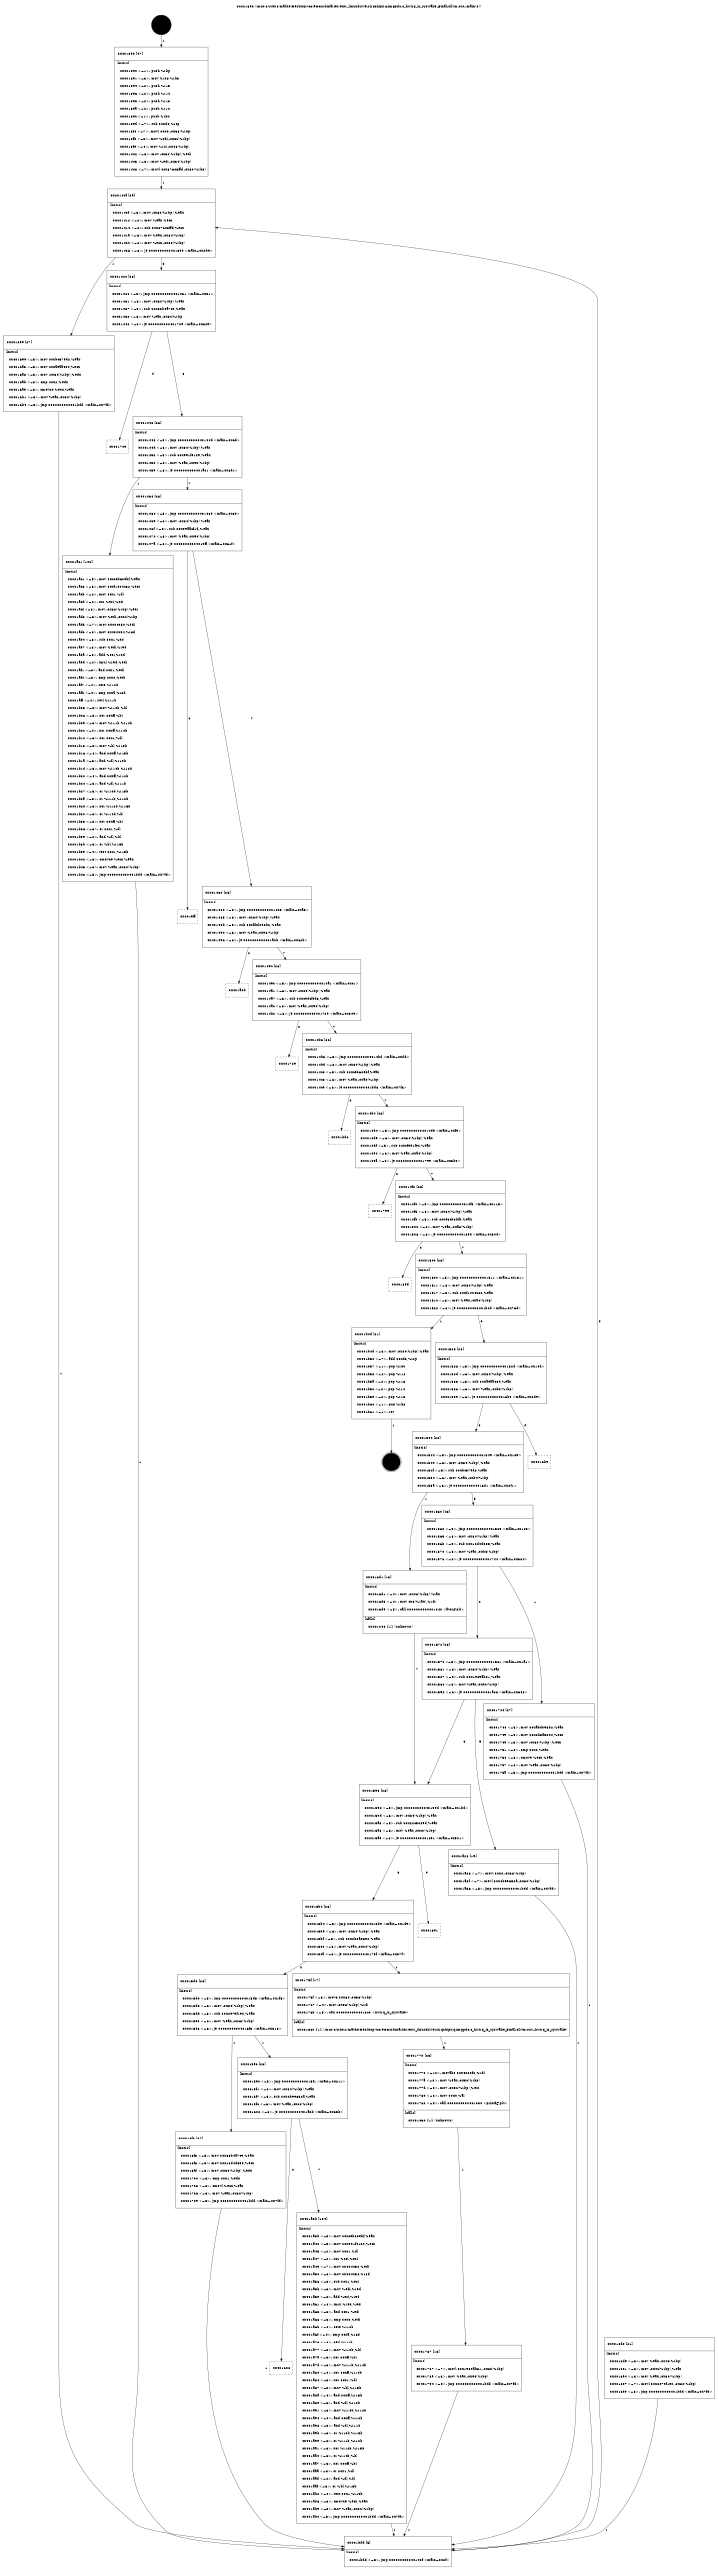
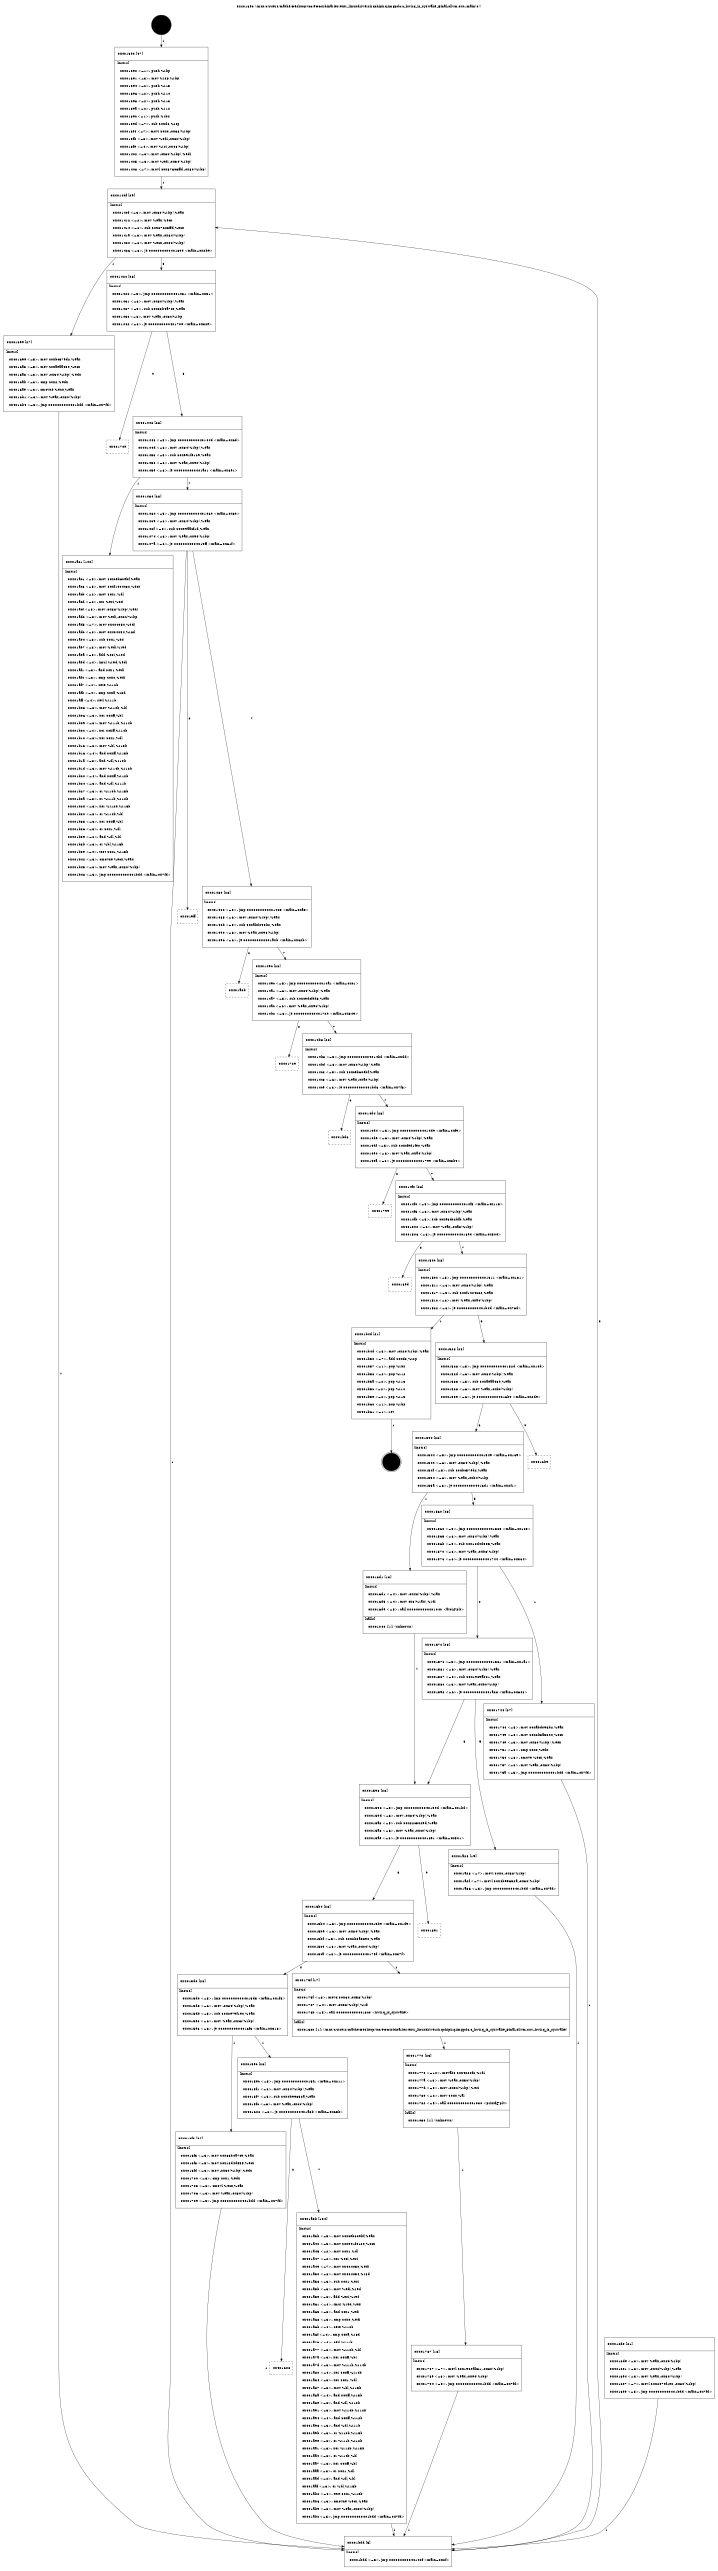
(138, 1800) -> (170, 1613)
